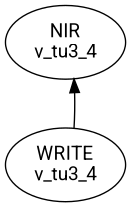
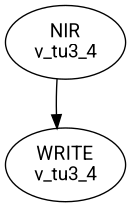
(75, 111) -> (56, 97)
